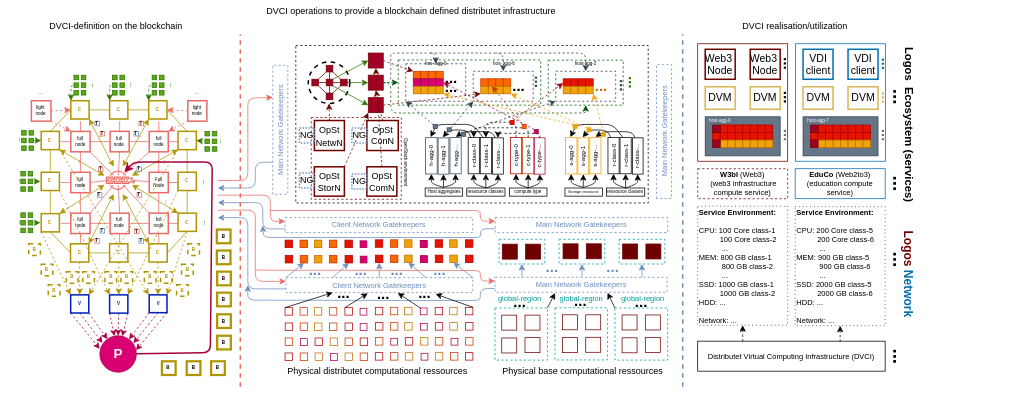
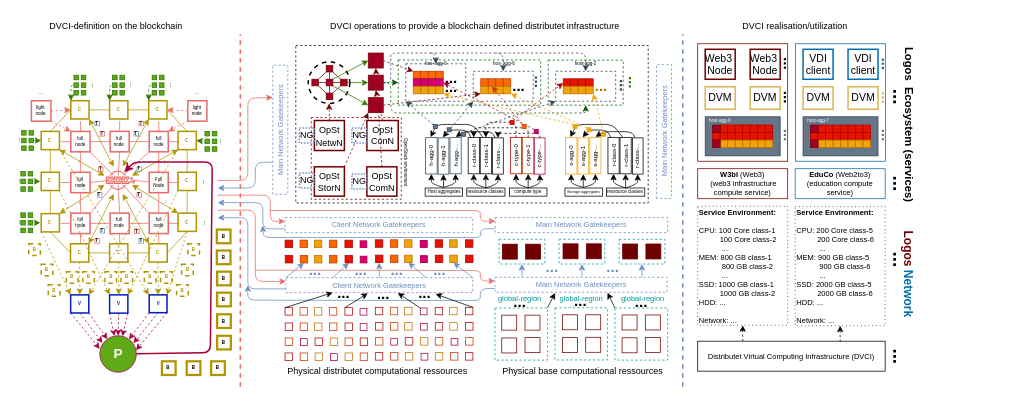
(411, 12) -> (475, 27)
(743, 184) -> (743, 184)
(584, 192) -> (584, 192)
(118, 354) -> (118, 354)
